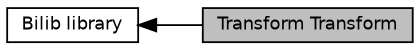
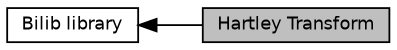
(308, 25) -> (296, 25)
